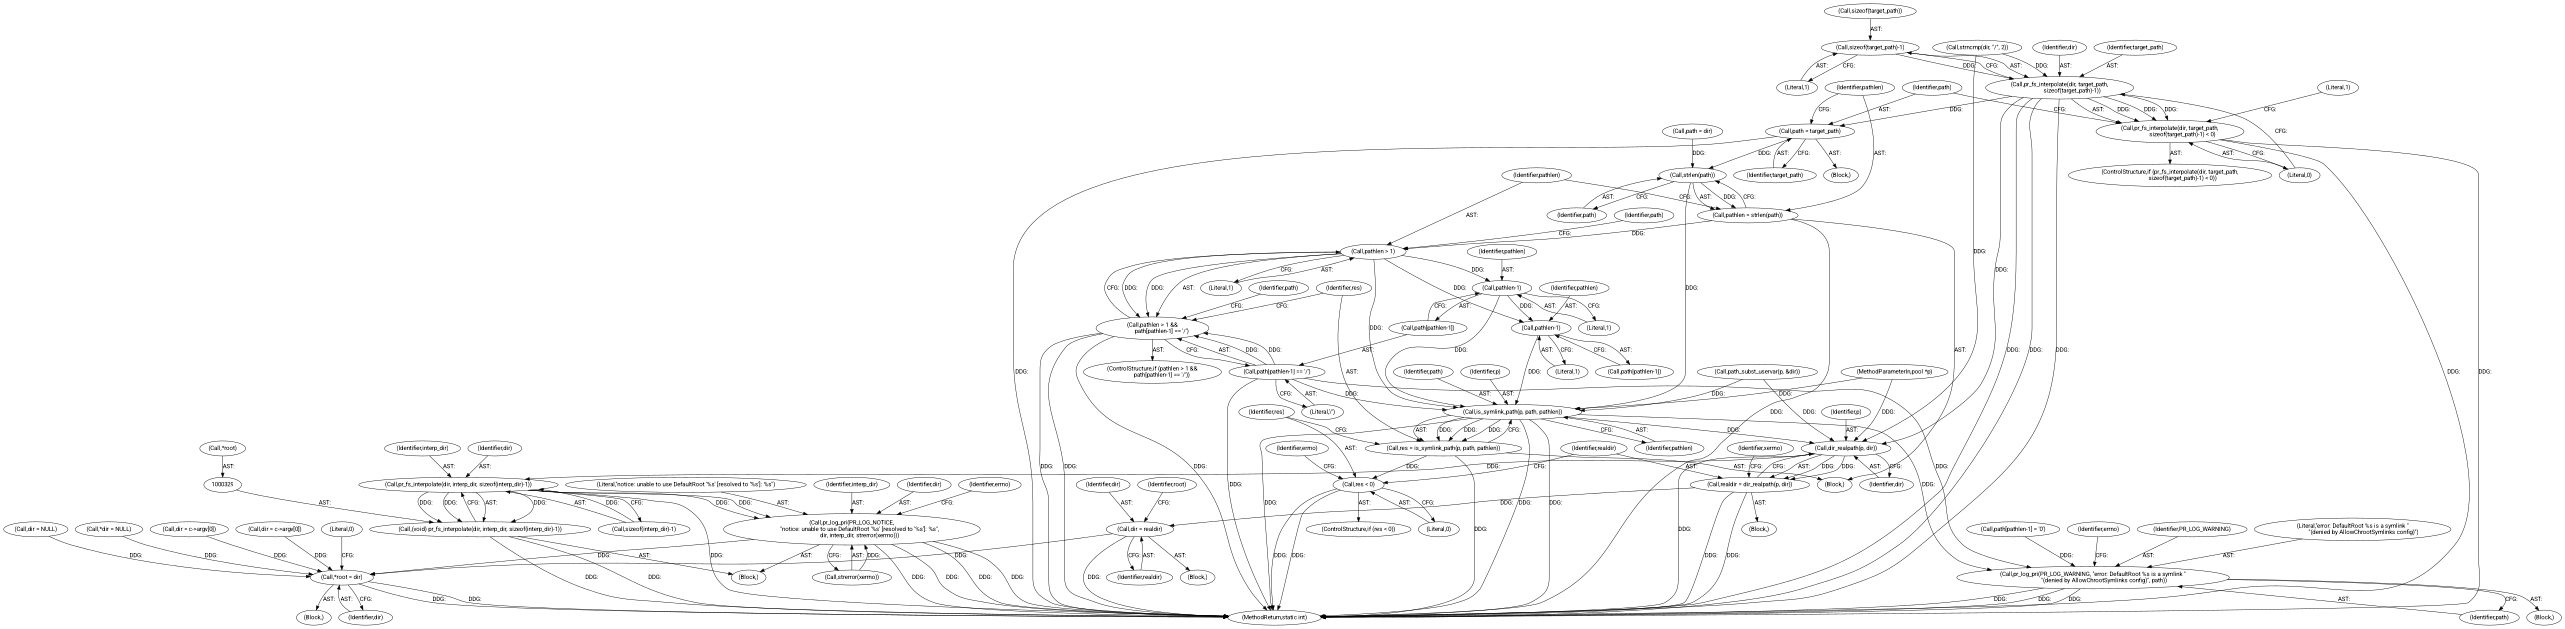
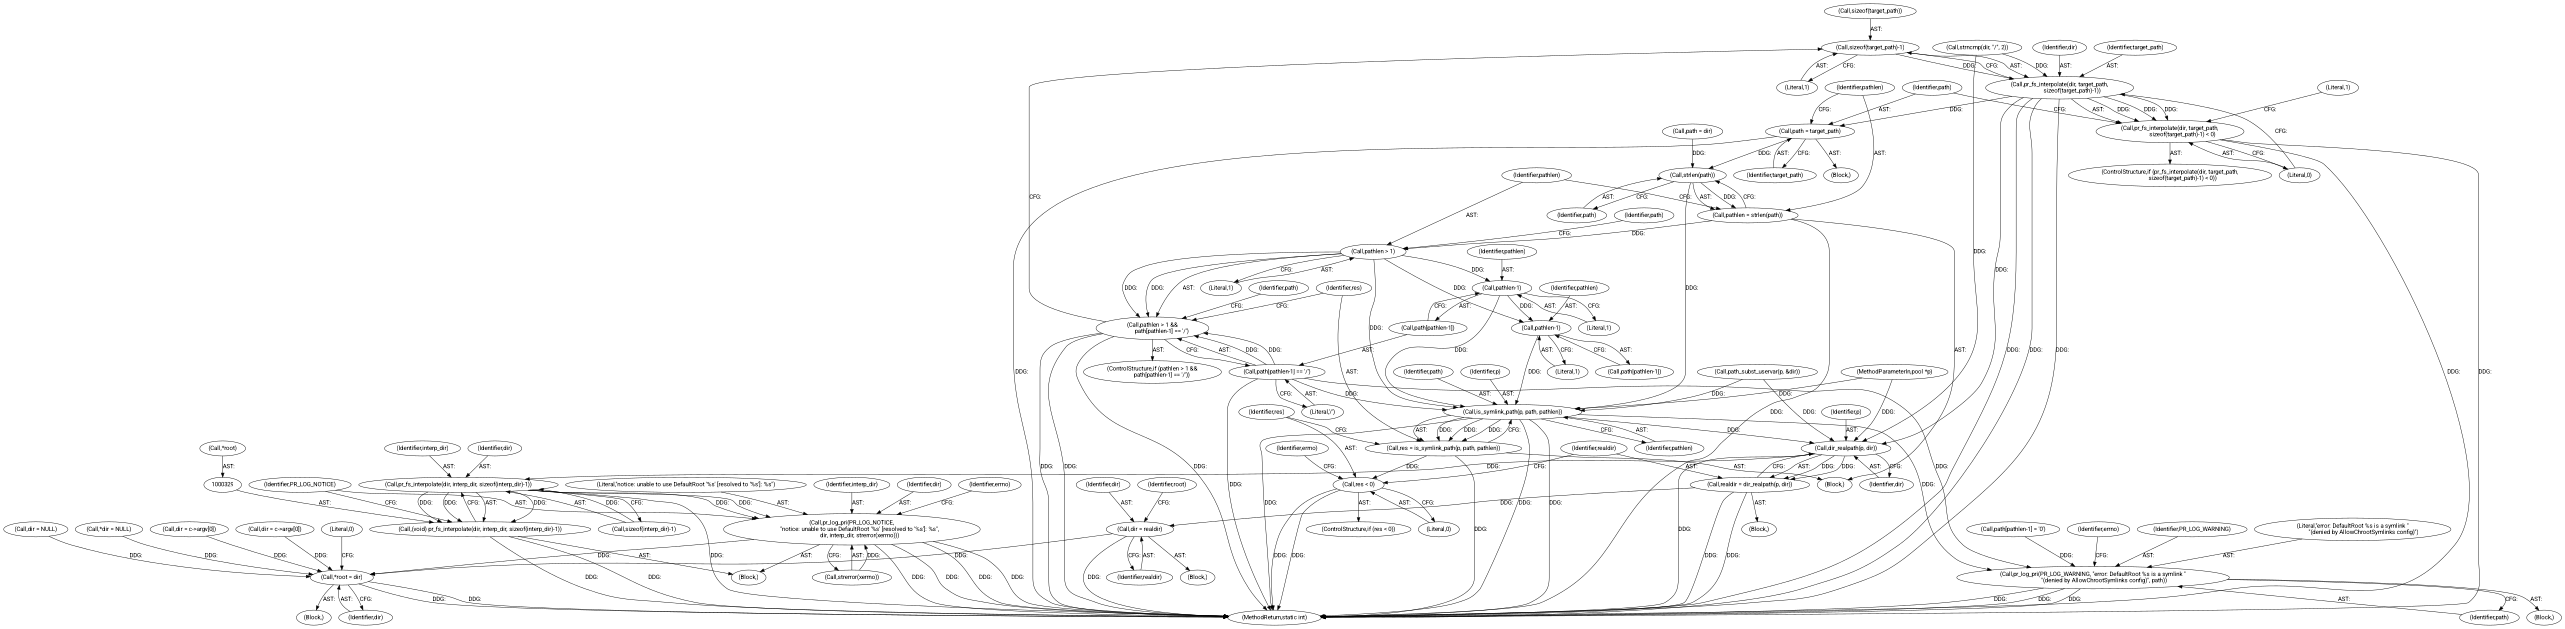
(1145, 263) -> (1279, 65)
(1760, 448) -> none
none -> (300, 485)
